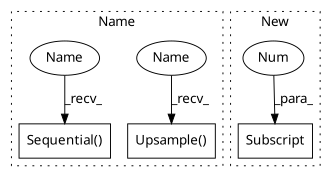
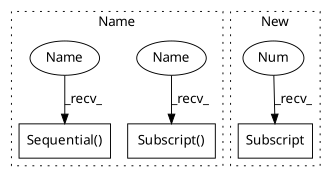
(294, 100) -> (294, 100)
(172, 141) -> (172, 141)
